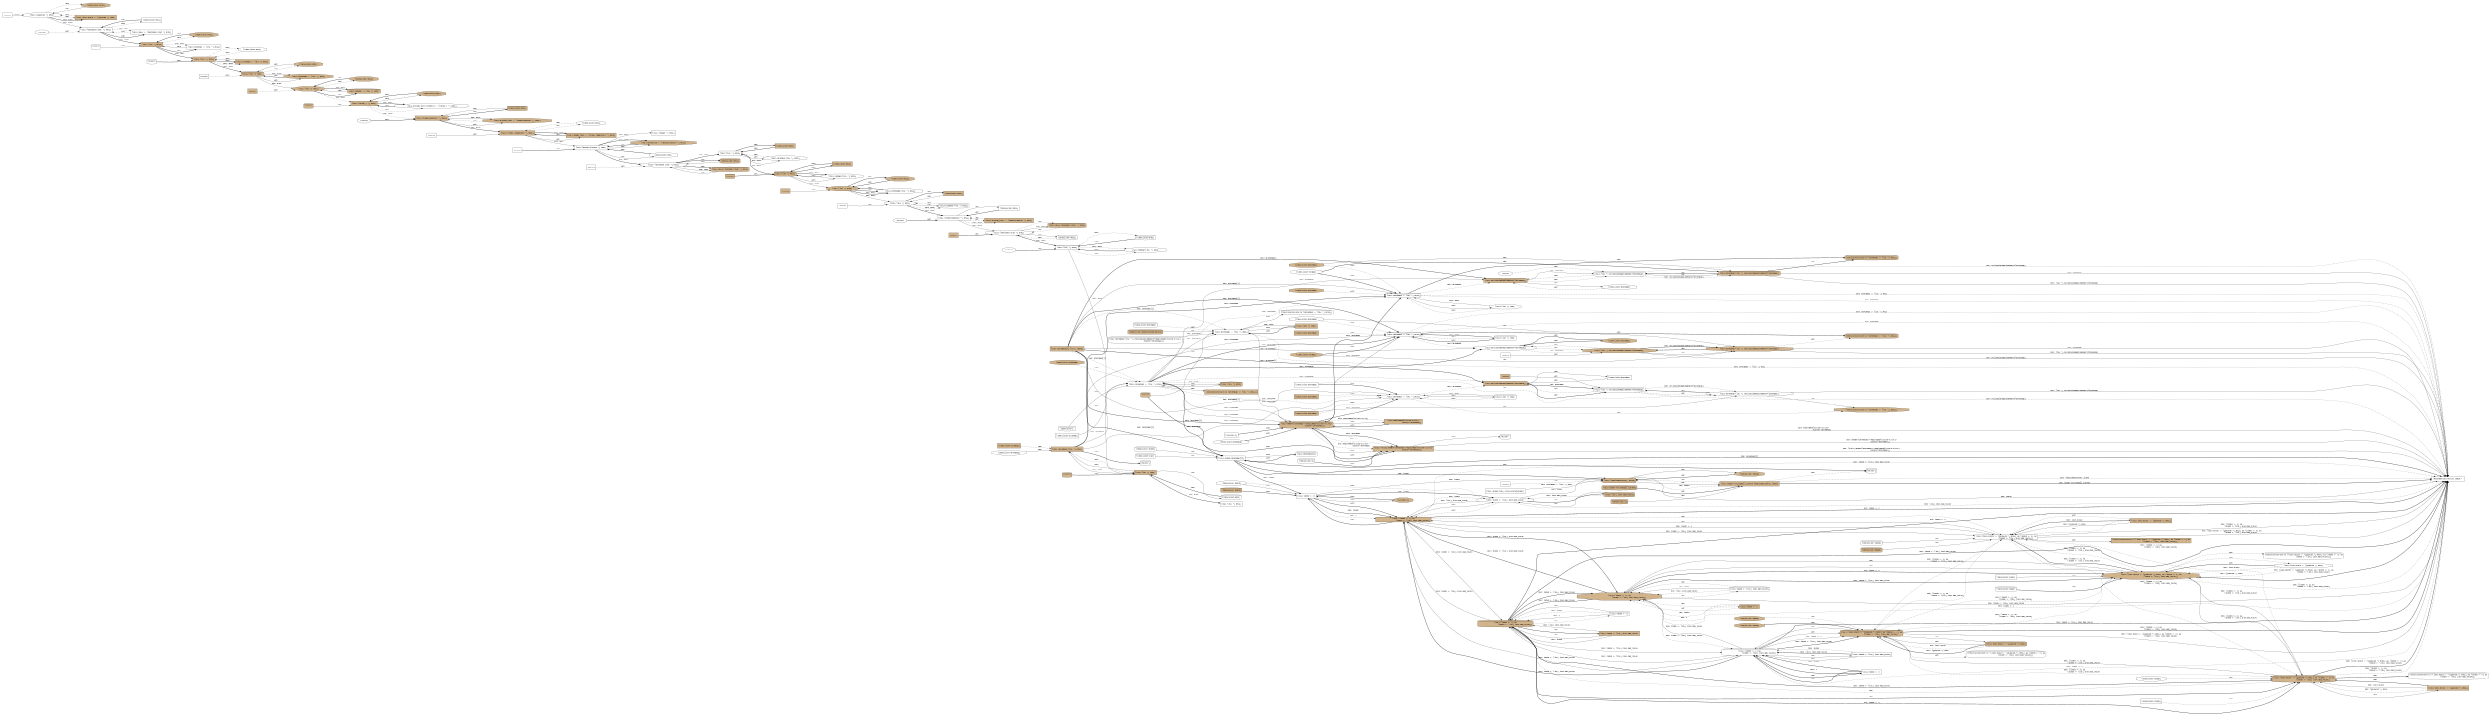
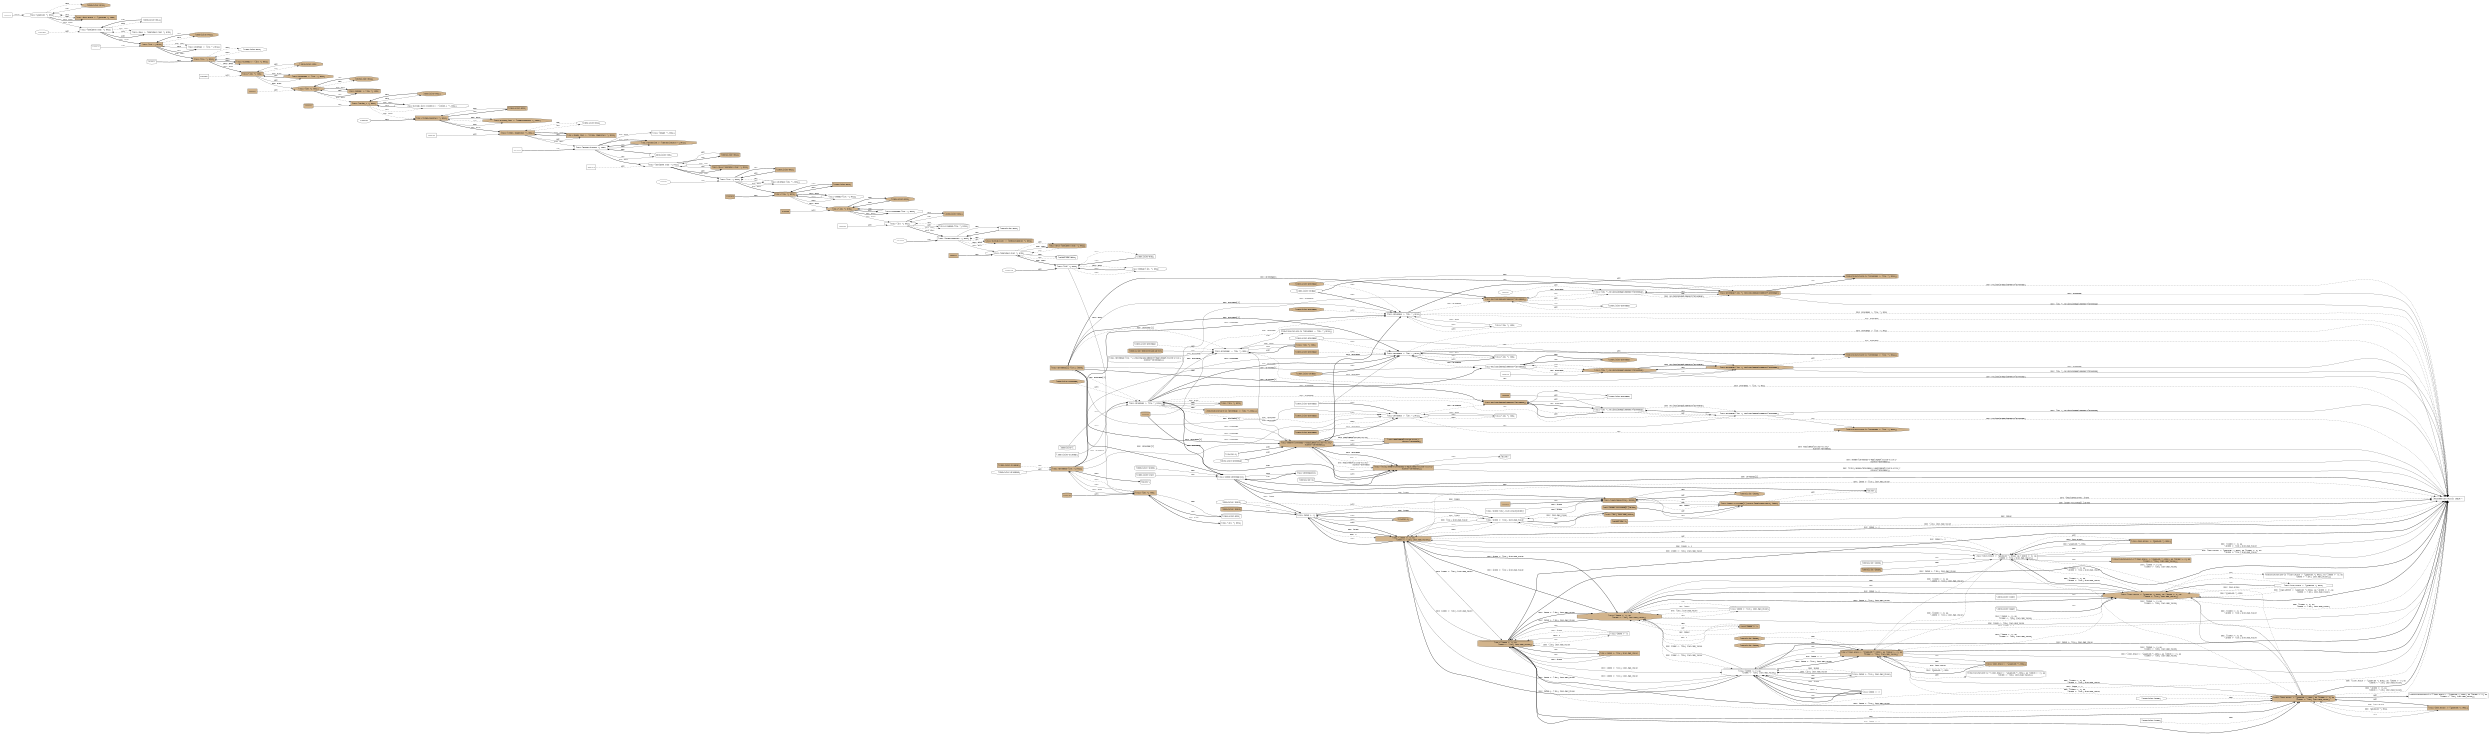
none -> (664, 182)
(1009, 220) -> (1009, 241)
(1556, 483) -> (1556, 502)
(1505, 484) -> (1505, 504)
(1557, 485) -> (1557, 504)
